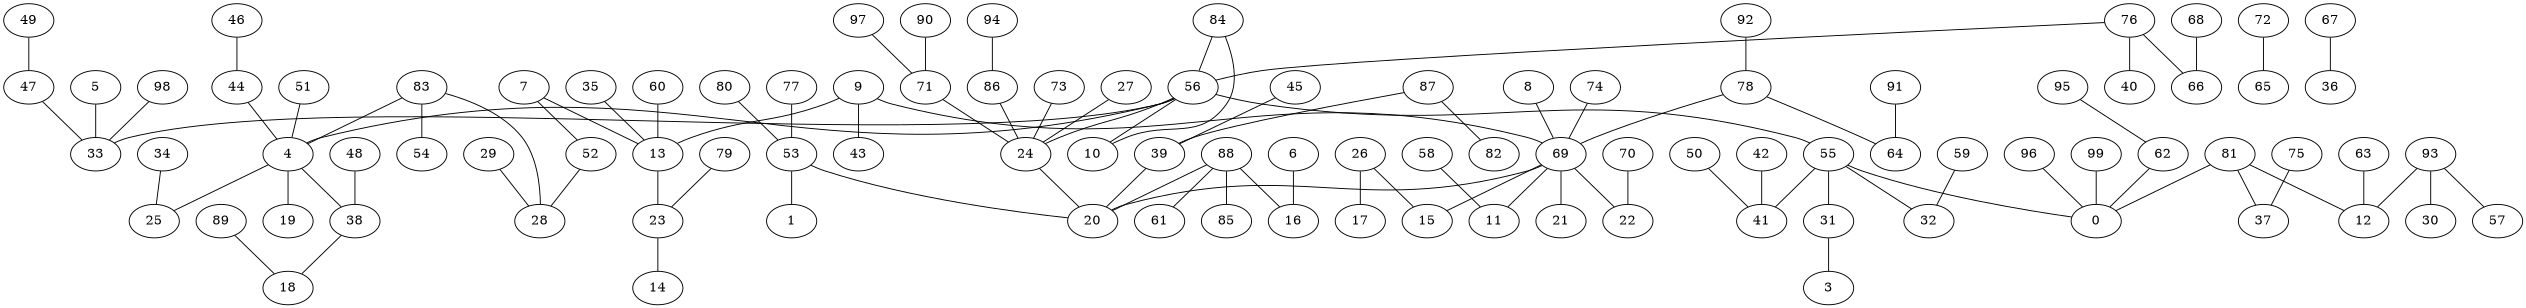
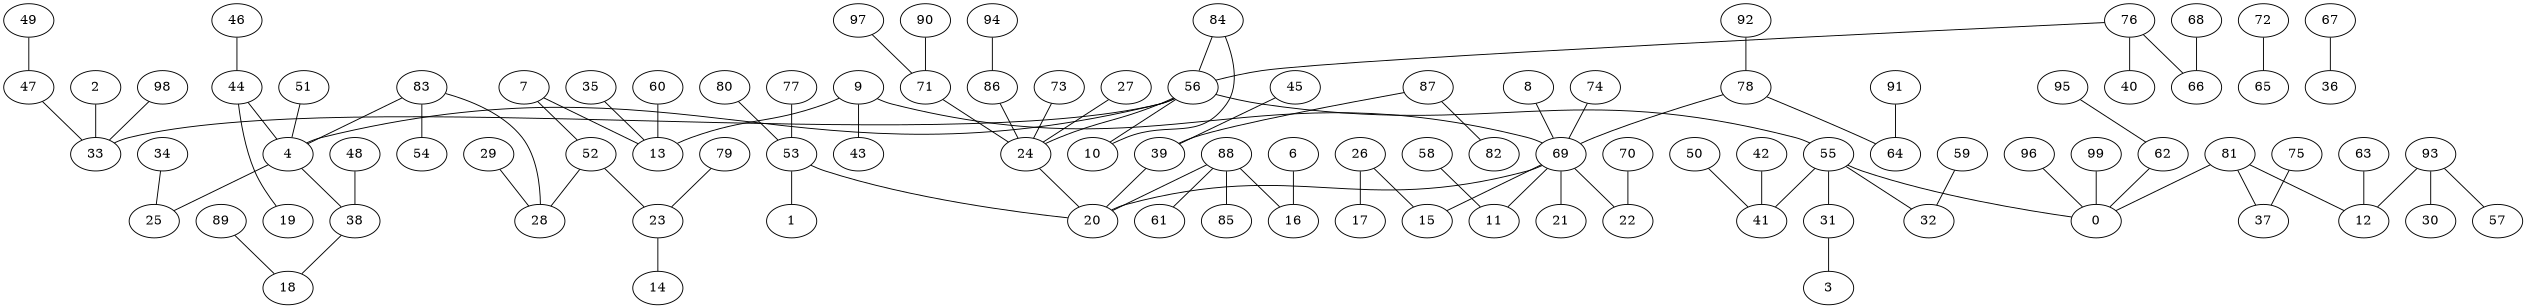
(96, 87) -> (96, 87)
(288, 188) -> (250, 158)
(658, 188) -> (624, 188)
